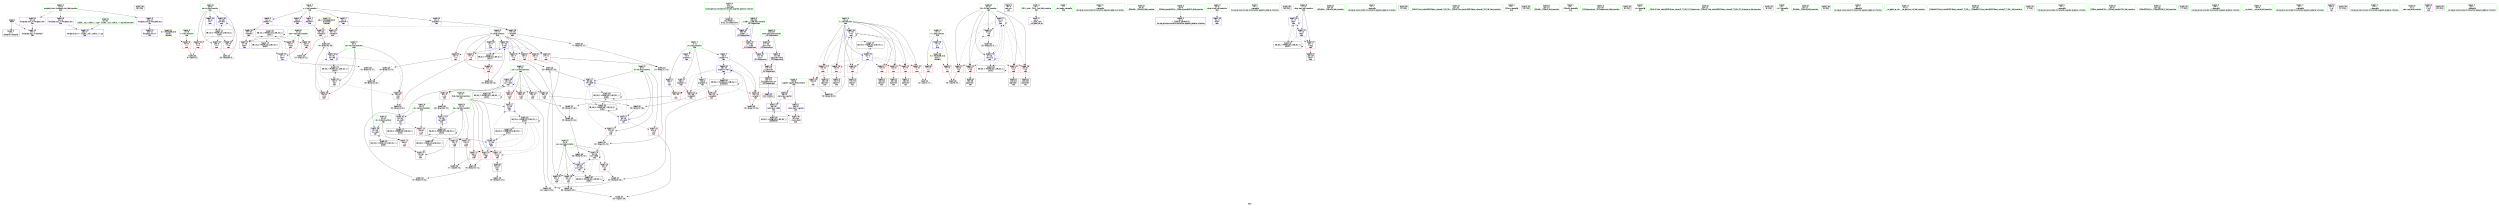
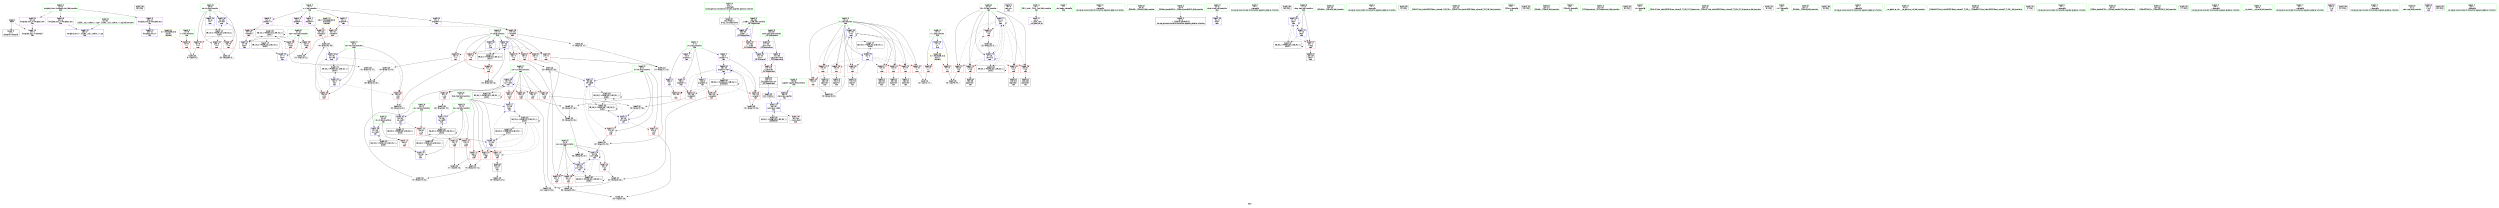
(760, 60) -> (760, 60)
(818, 75) -> (810, 42)
(622, 90) -> (586, 116)
(796, 108) -> none
